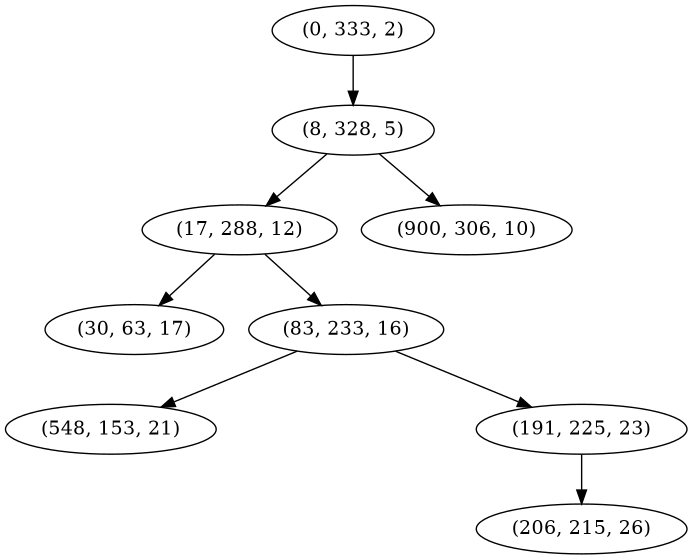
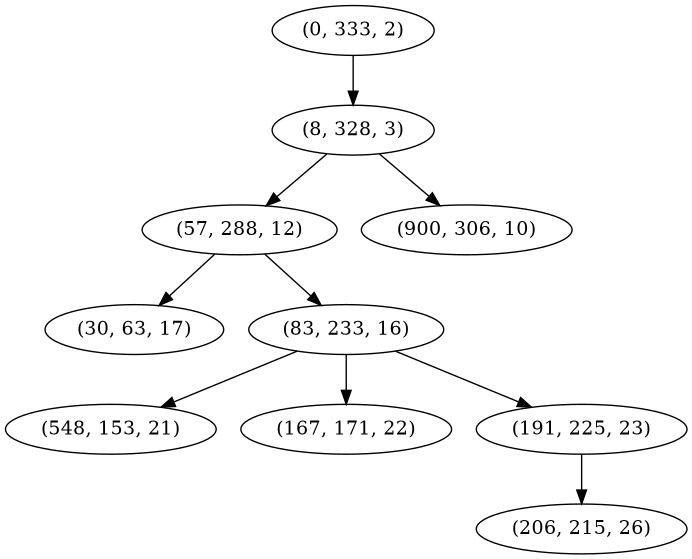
(353, 130) -> (353, 130)
(240, 230) -> (240, 230)
none -> (346, 429)
